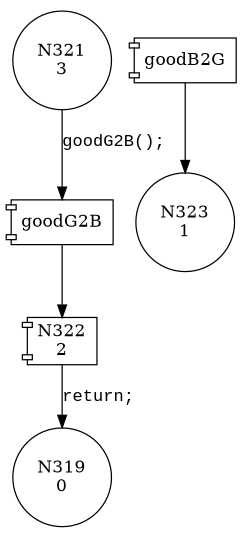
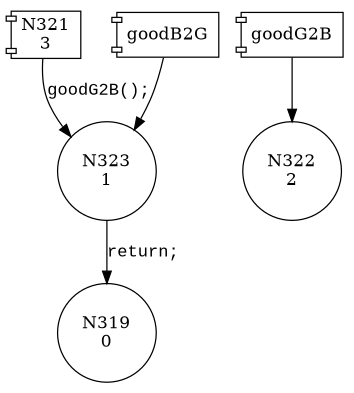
(62, 60) -> (46, 35)
(62, 148) -> (46, 95)
(62, 341) -> (292, 171)
(62, 390) -> (107, 246)
